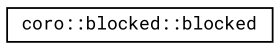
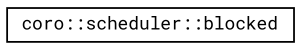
(140, 25) -> (151, 25)
